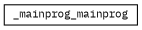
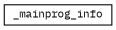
(71, 15) -> (58, 15)
